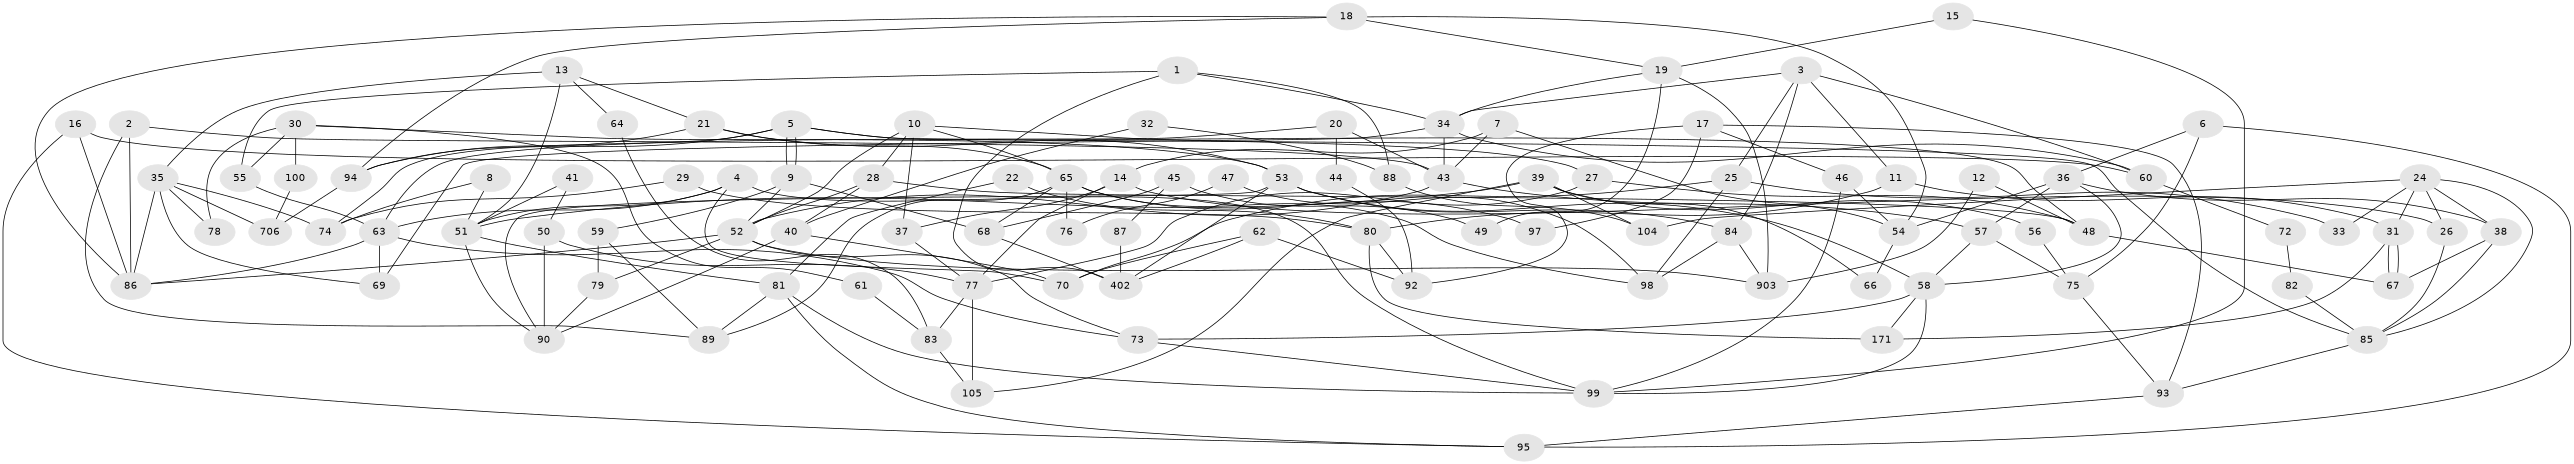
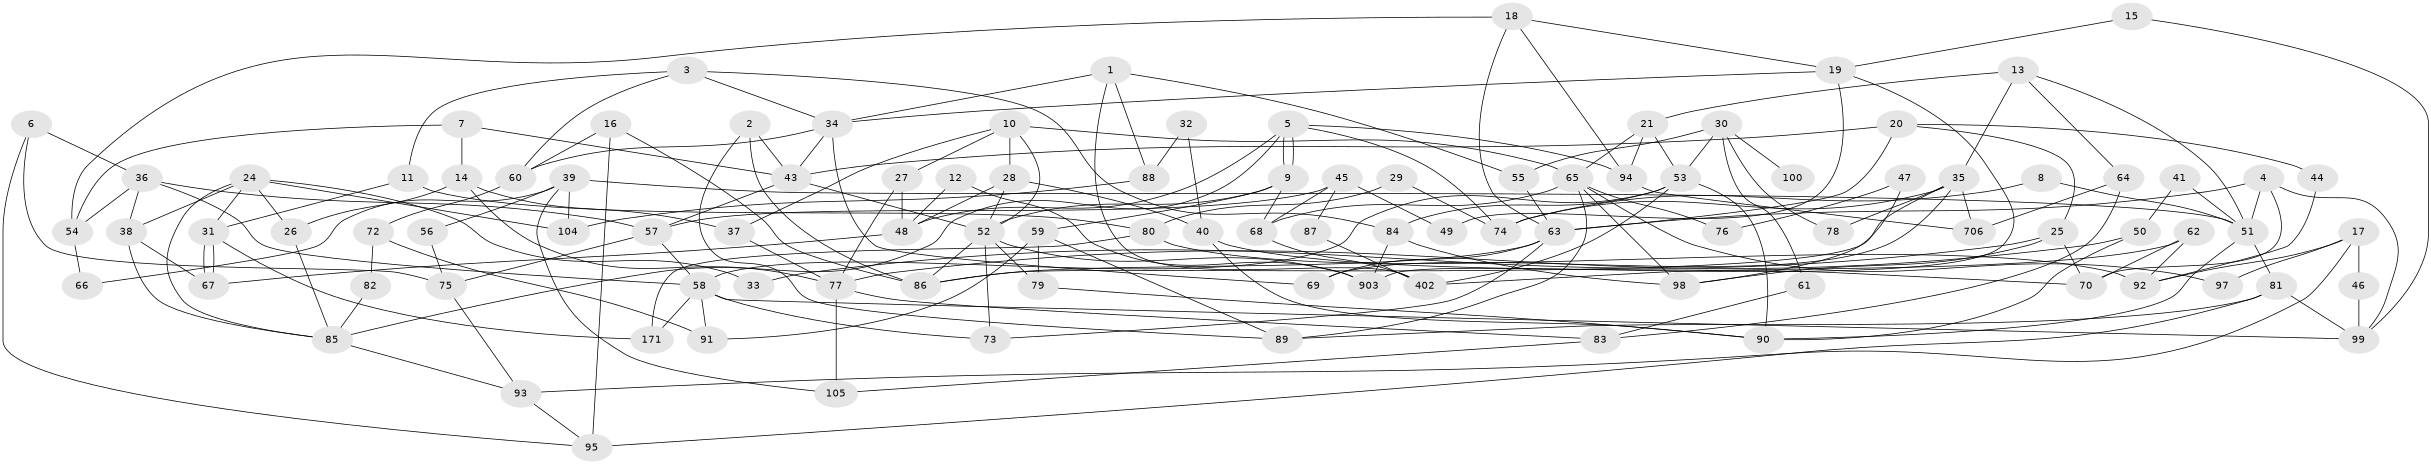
(585, 30) -> (1480, 132)
(1769, 120) -> (2024, 143)
(1013, 178) -> none
(283, 205) -> (2064, 200)
(1871, 205) -> none
none -> (999, 211)
none -> (707, 340)
(1366, 367) -> none
